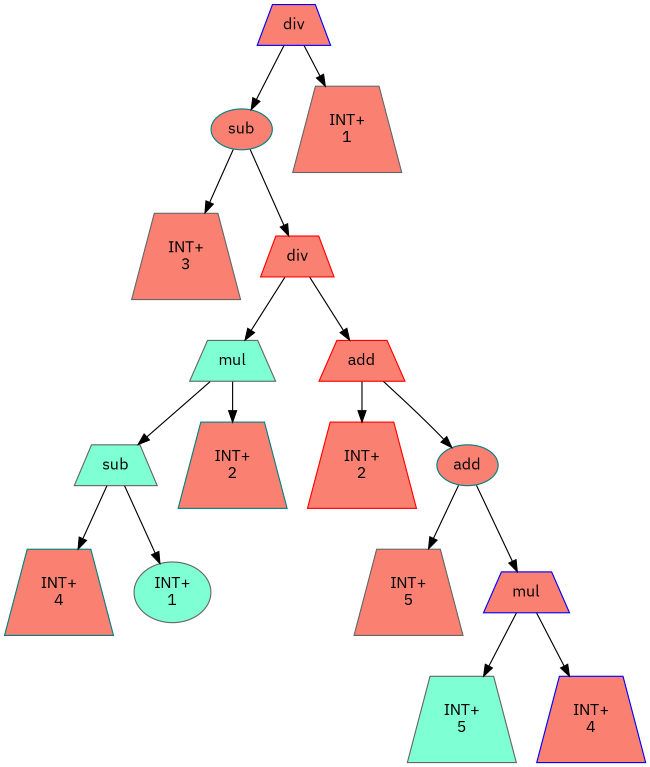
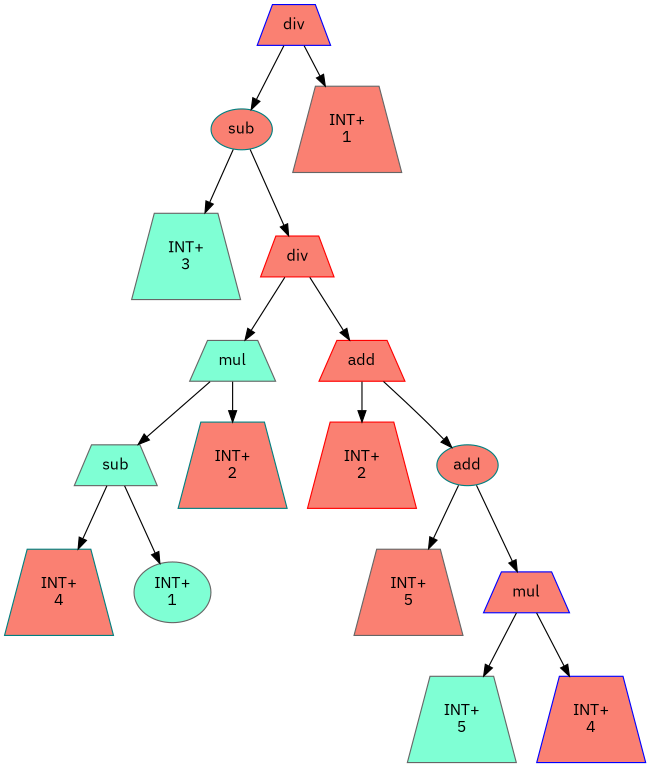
(186, 256) -> (186, 256)
